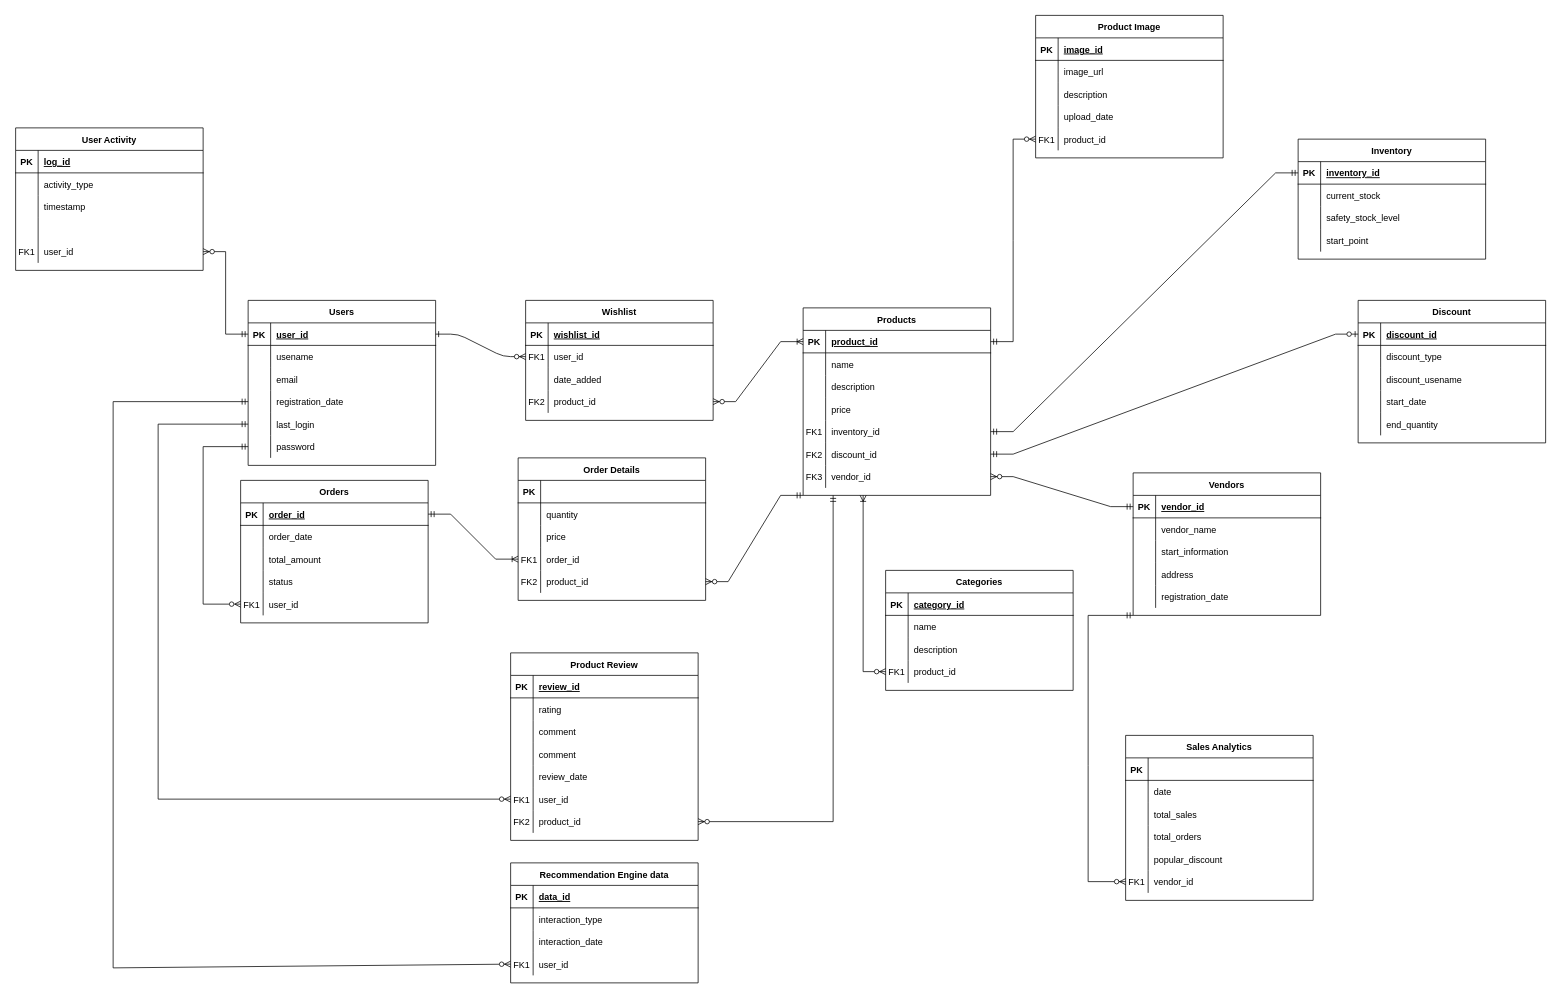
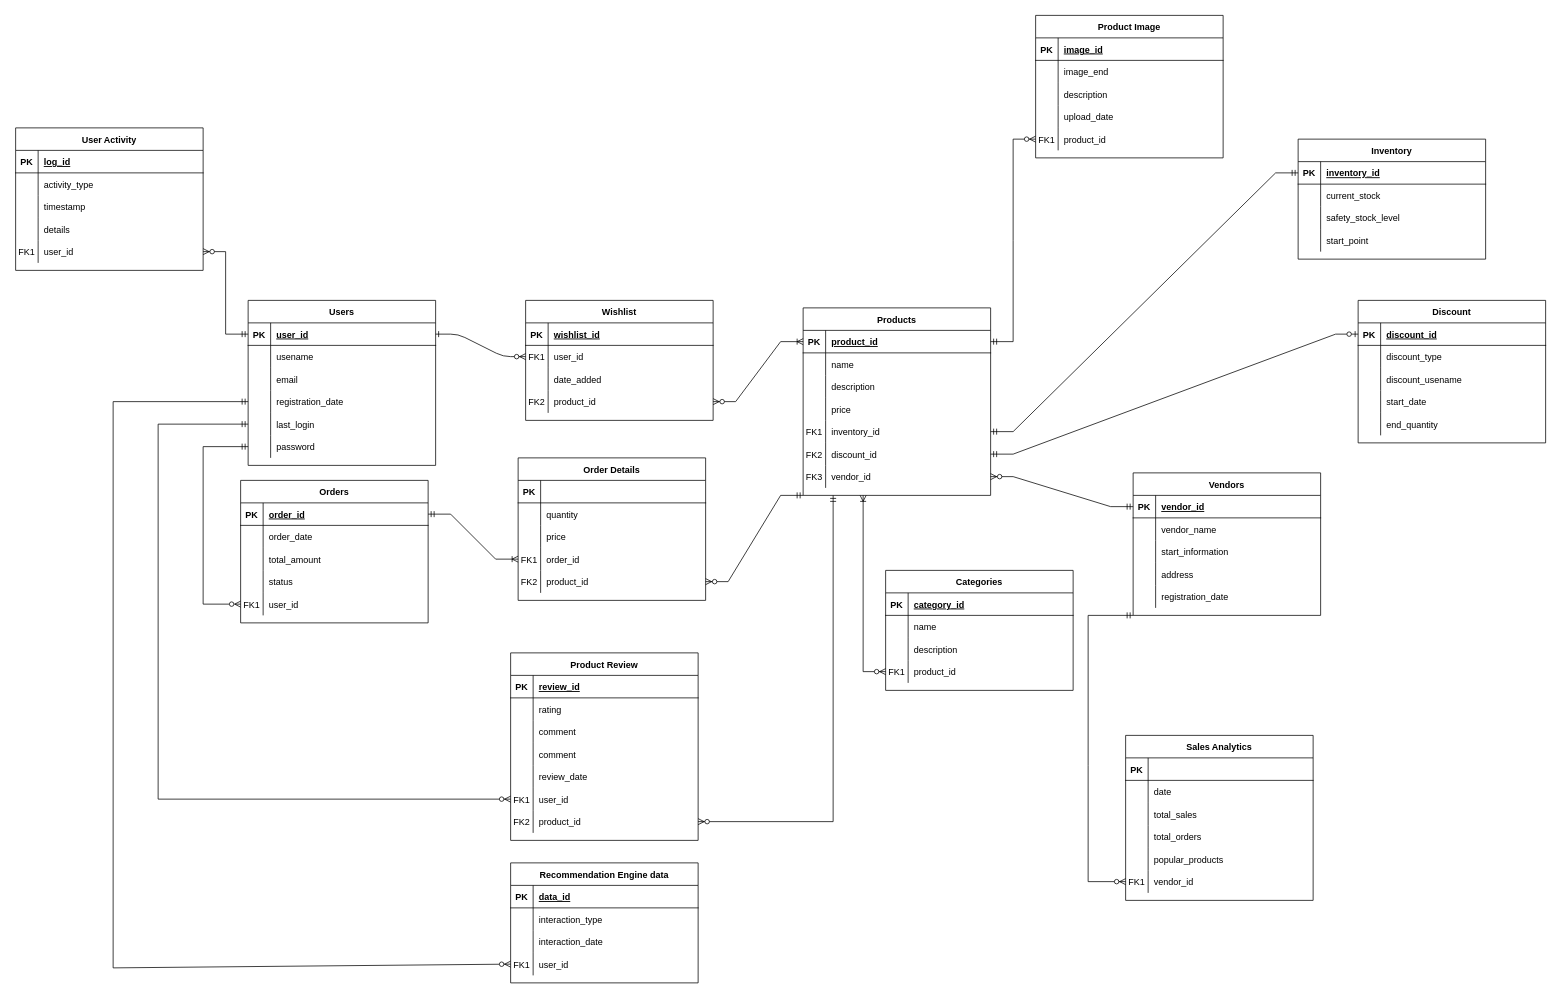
(1084, 72) -> (1085, 72)
none -> (120, 229)
(1191, 860) -> (1193, 860)
